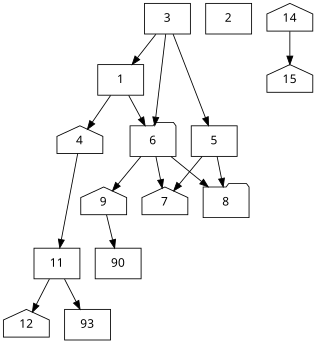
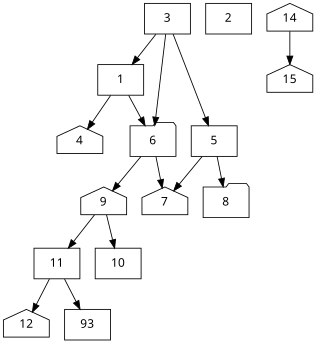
(186, 168) -> none
(70, 197) -> (84, 228)
(118, 264) -> (118, 264)
